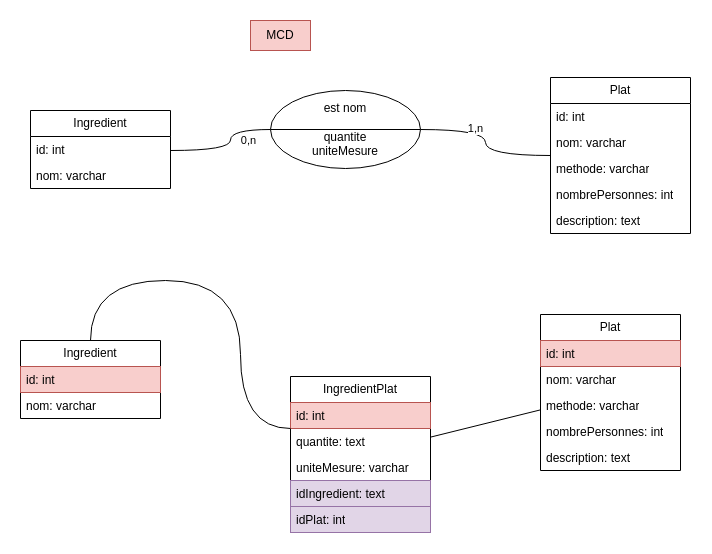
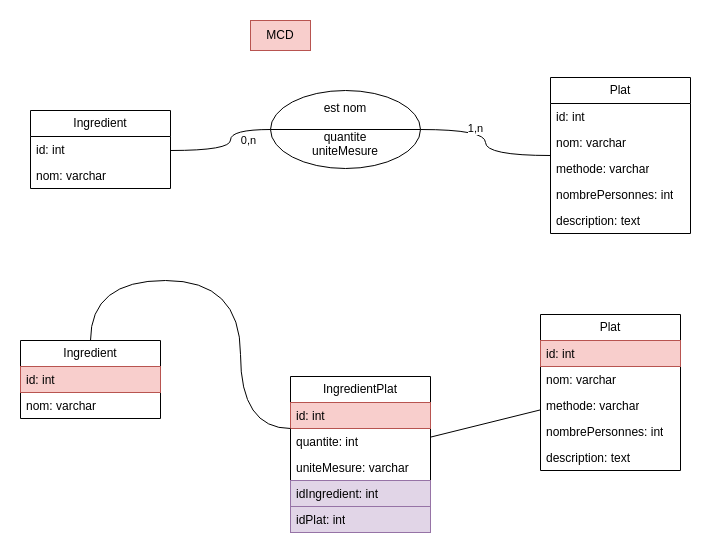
(339, 443) -> (334, 443)
(351, 495) -> (346, 495)
